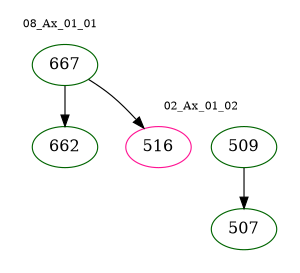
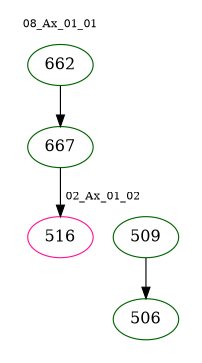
(65, 100) -> (60, 100)
(244, 229) -> (146, 319)
